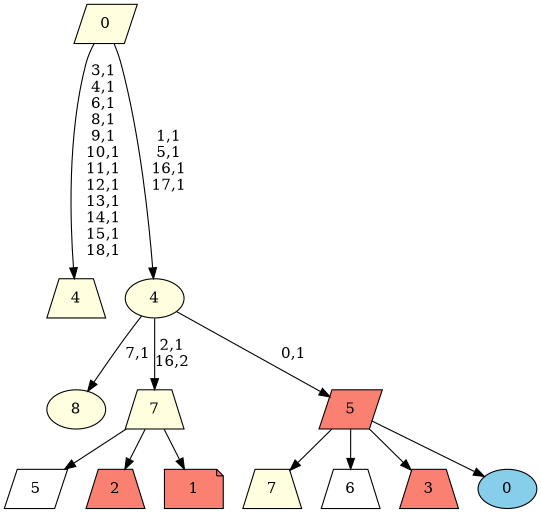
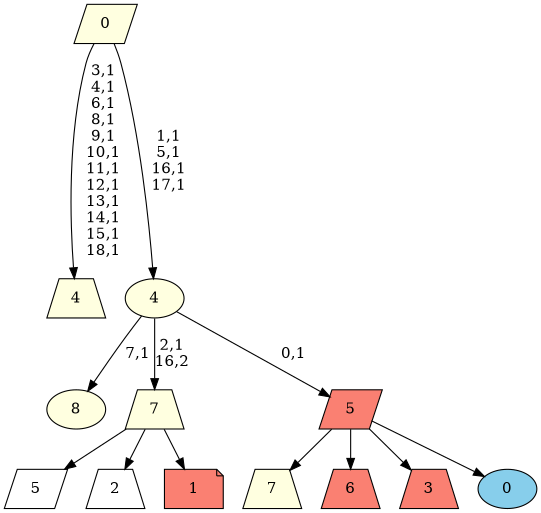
(115, 489) -> (115, 489)
(351, 489) -> (351, 489)
